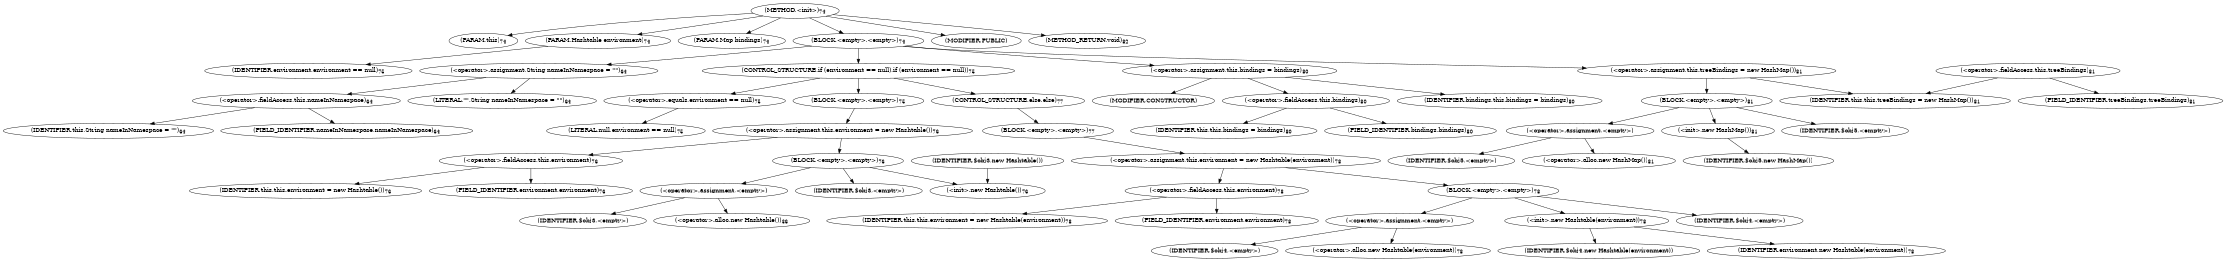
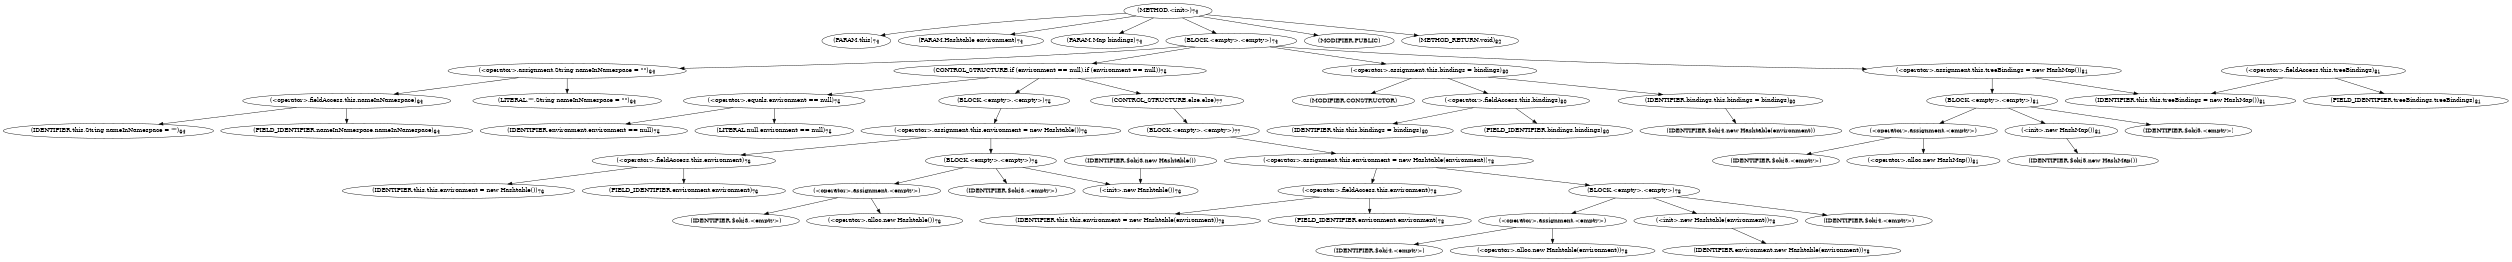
(459, 55) -> (682, 115)
(785, 220) -> (938, 220)
(1592, 234) -> (1730, 114)
